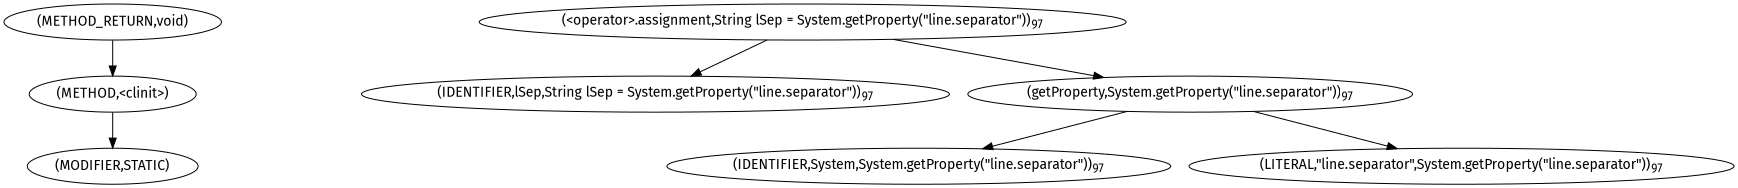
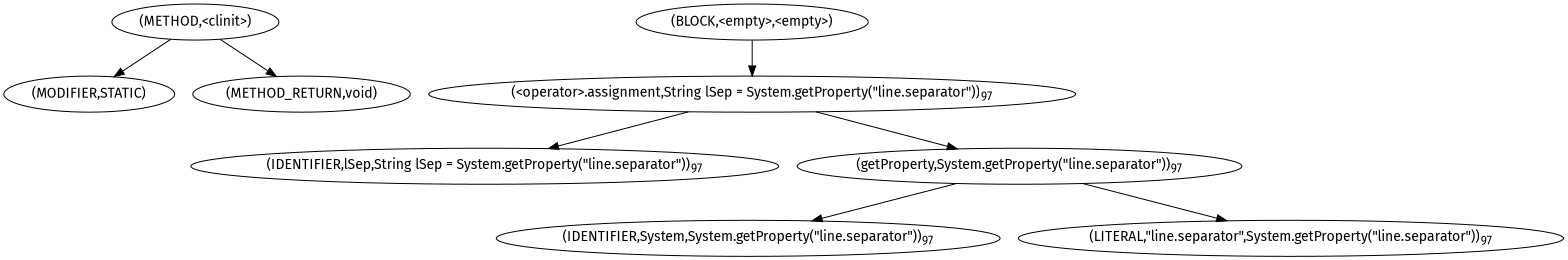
none -> (752, 22)
(113, 53) -> (244, 55)
